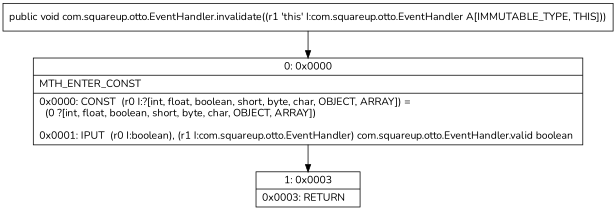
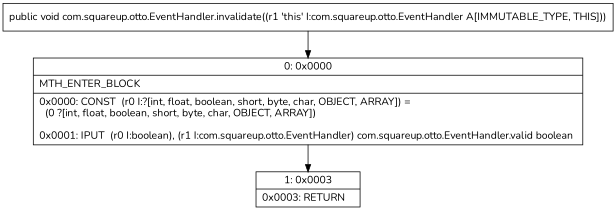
(90, 84) -> (90, 84)
